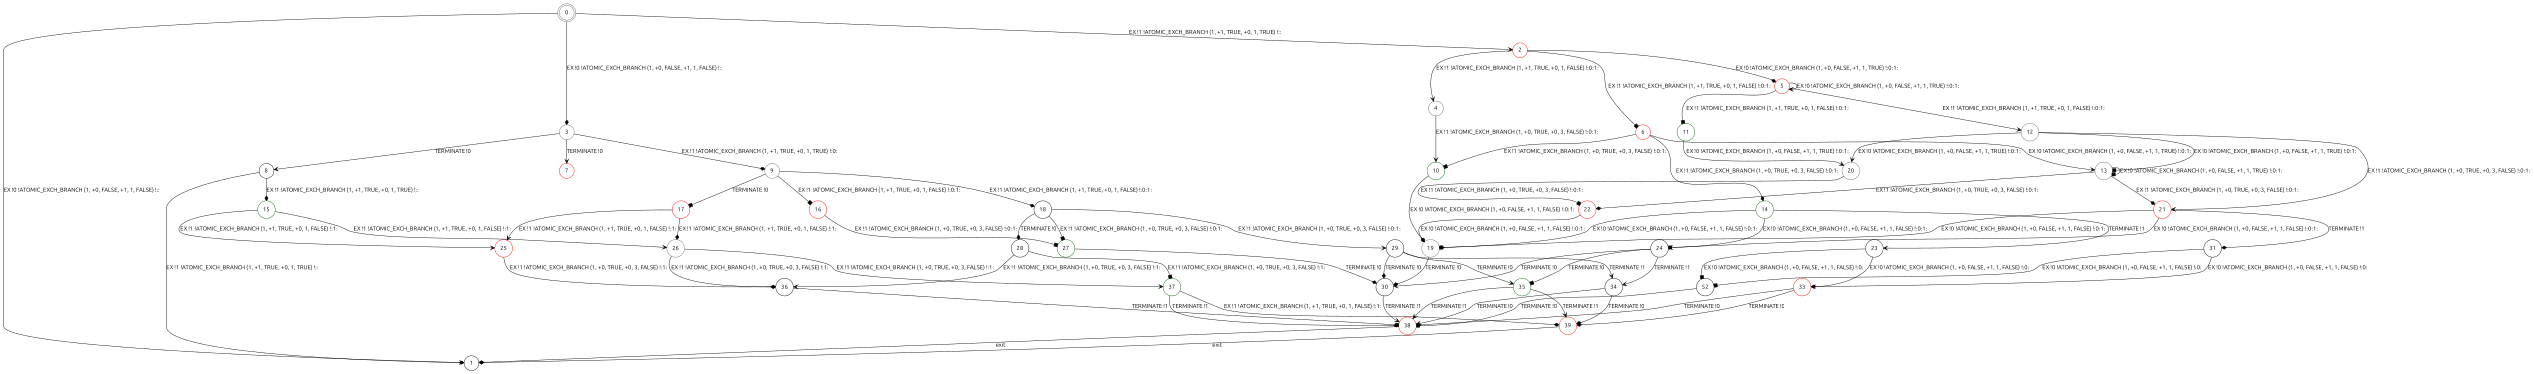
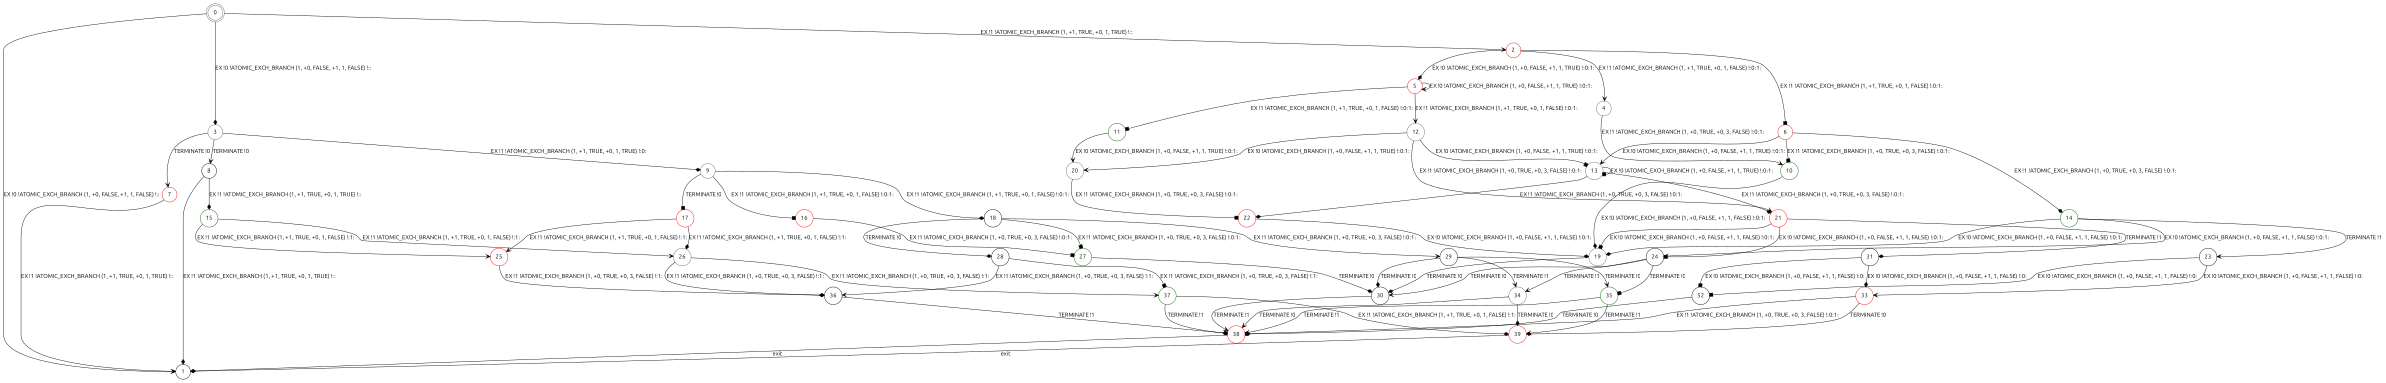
none -> (21, 284)
(1614, 287) -> (1518, 296)
(1702, 306) -> (1758, 315)
